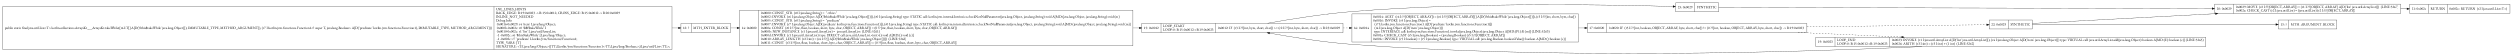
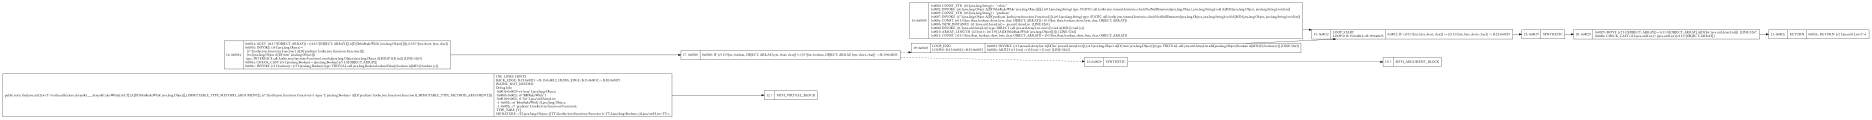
(2124, 19) -> none
(711, 28) -> (796, 95)
(734, 28) -> none
(1346, 28) -> none
